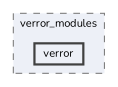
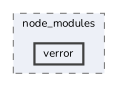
(59, 24) -> (59, 24)
